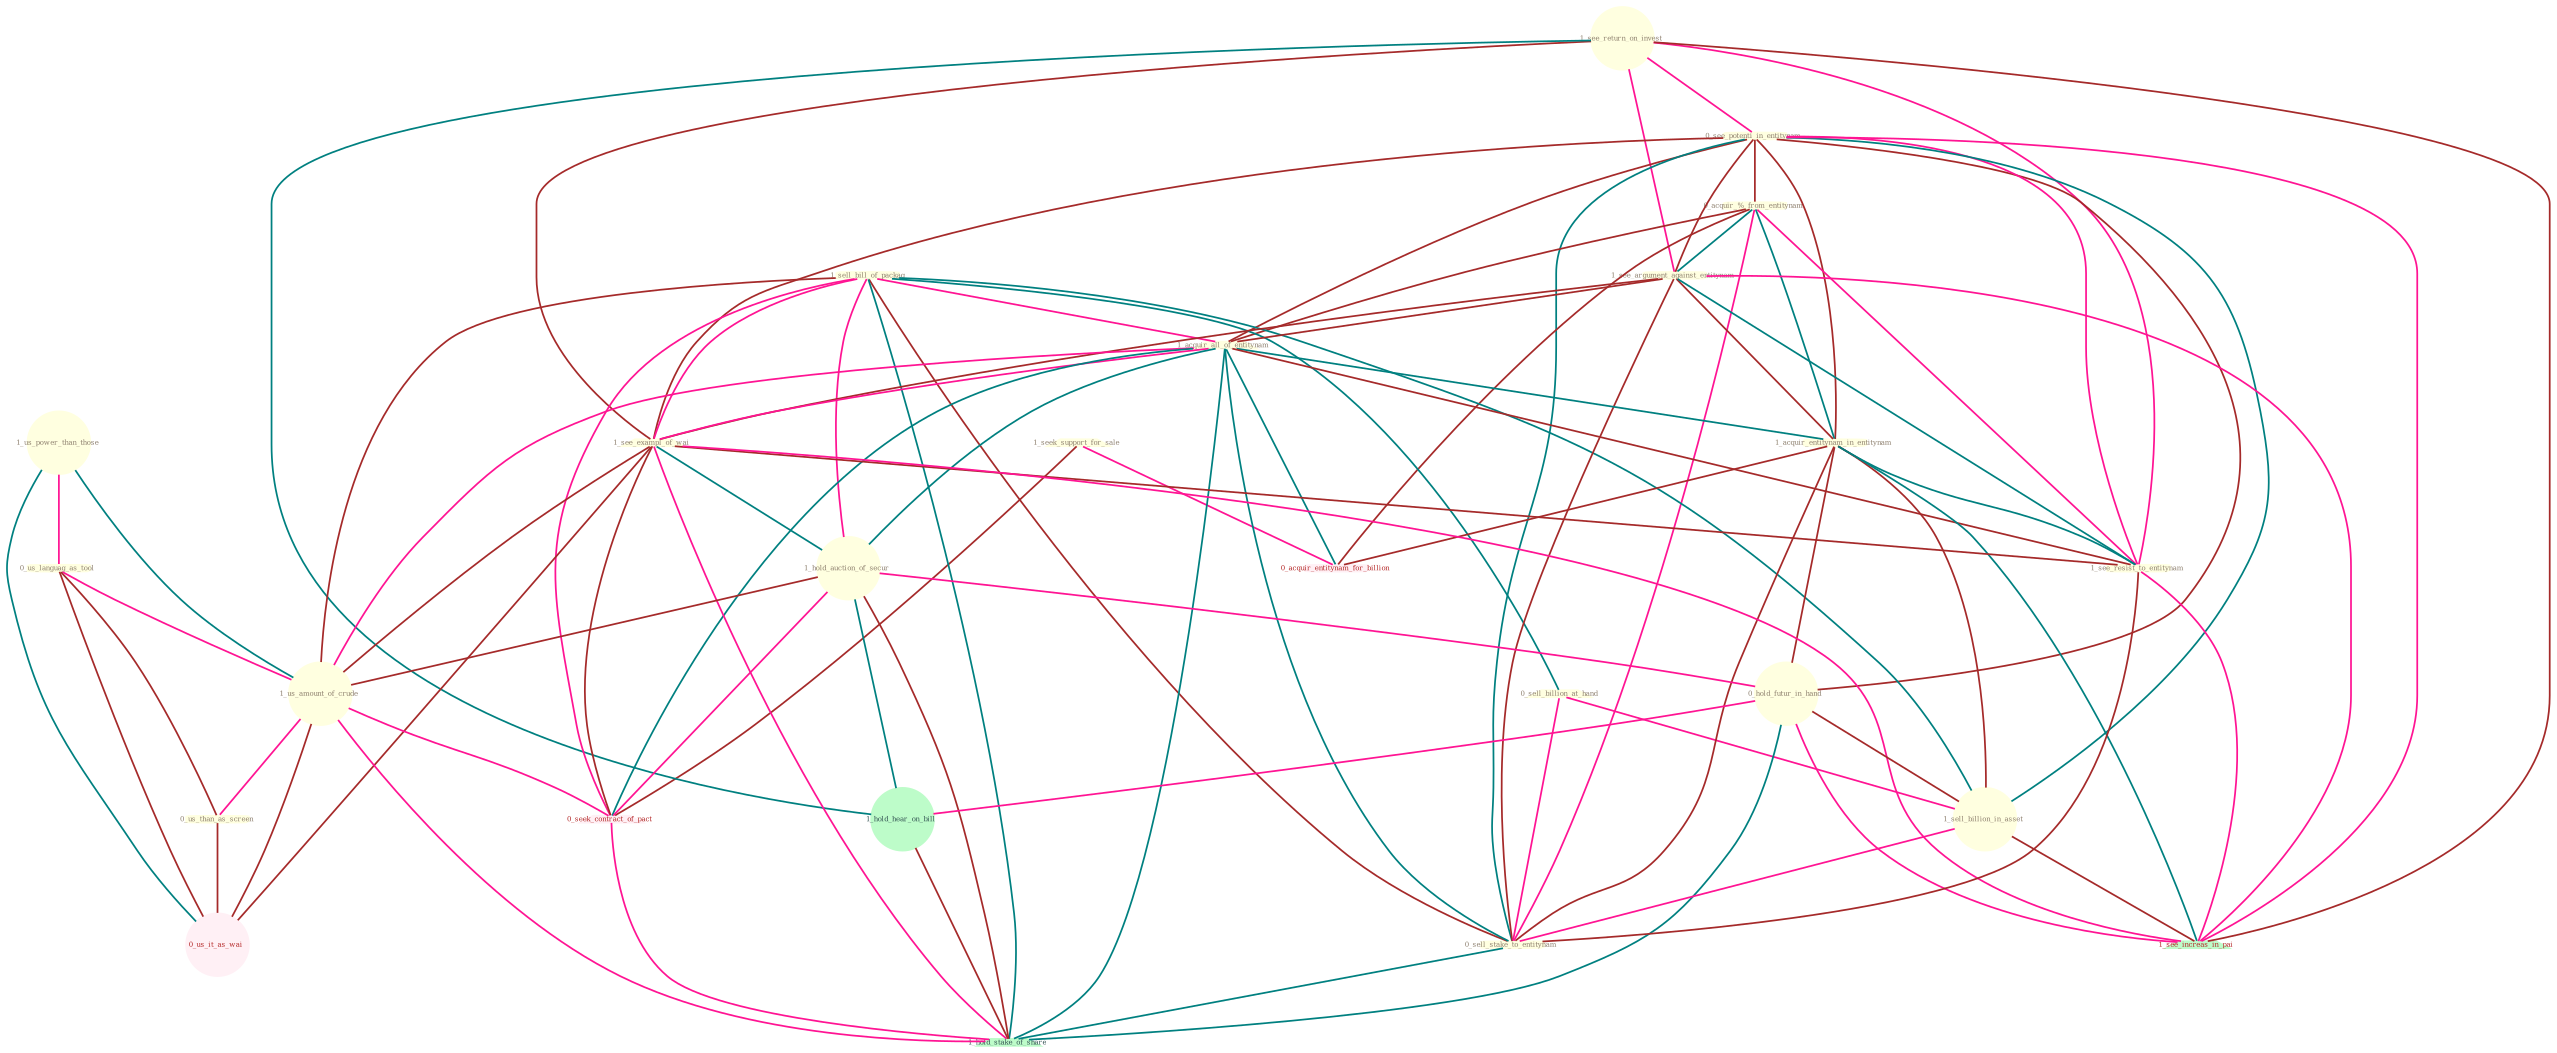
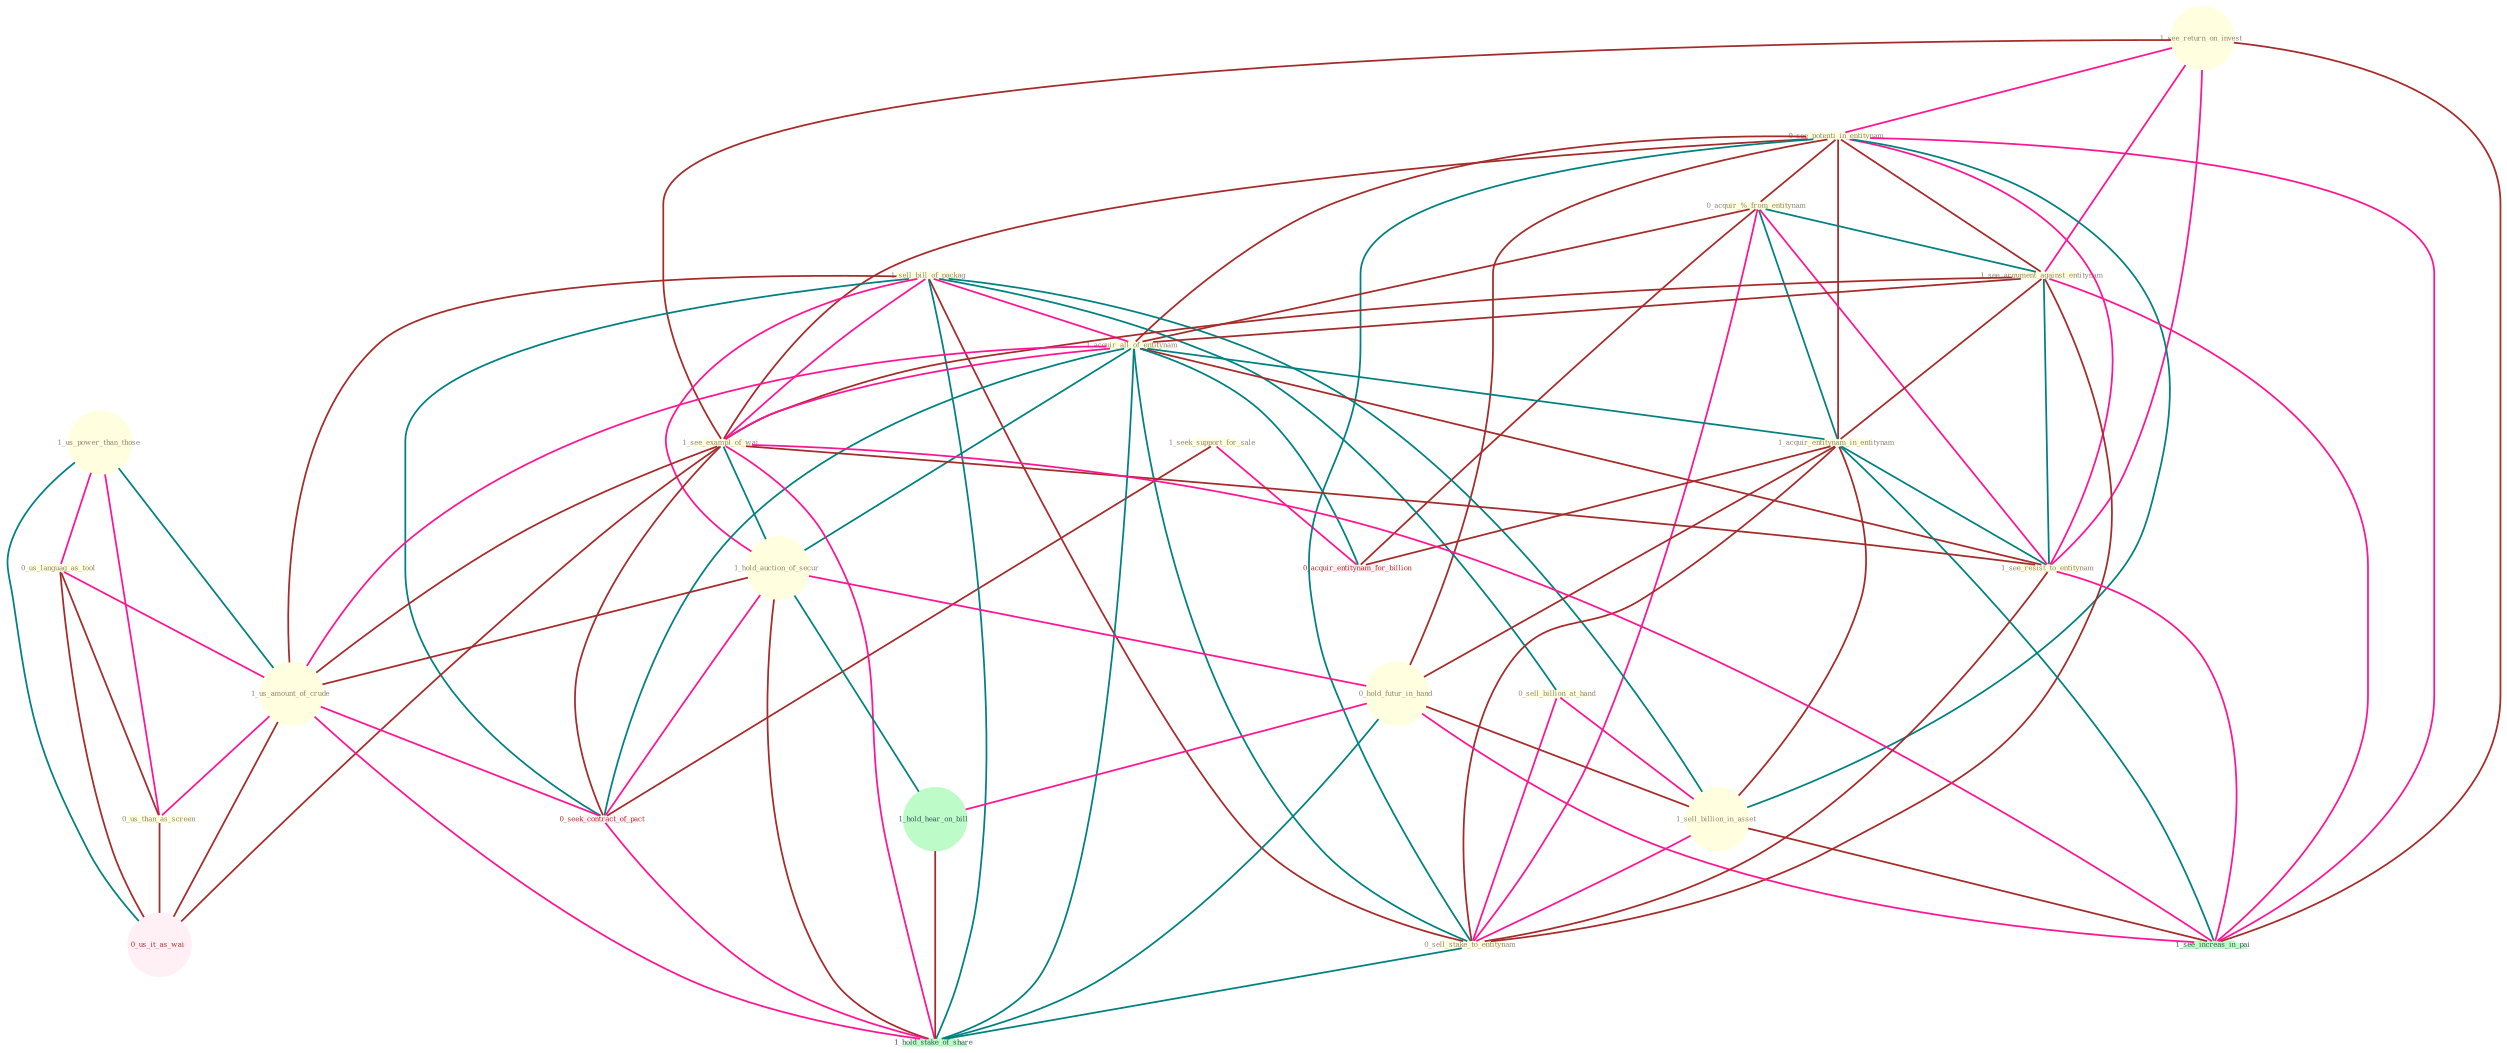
(421, 129) -> none
(577, 471) -> (427, 401)
none -> (132, 645)
(2198, 945) -> (2215, 945)
